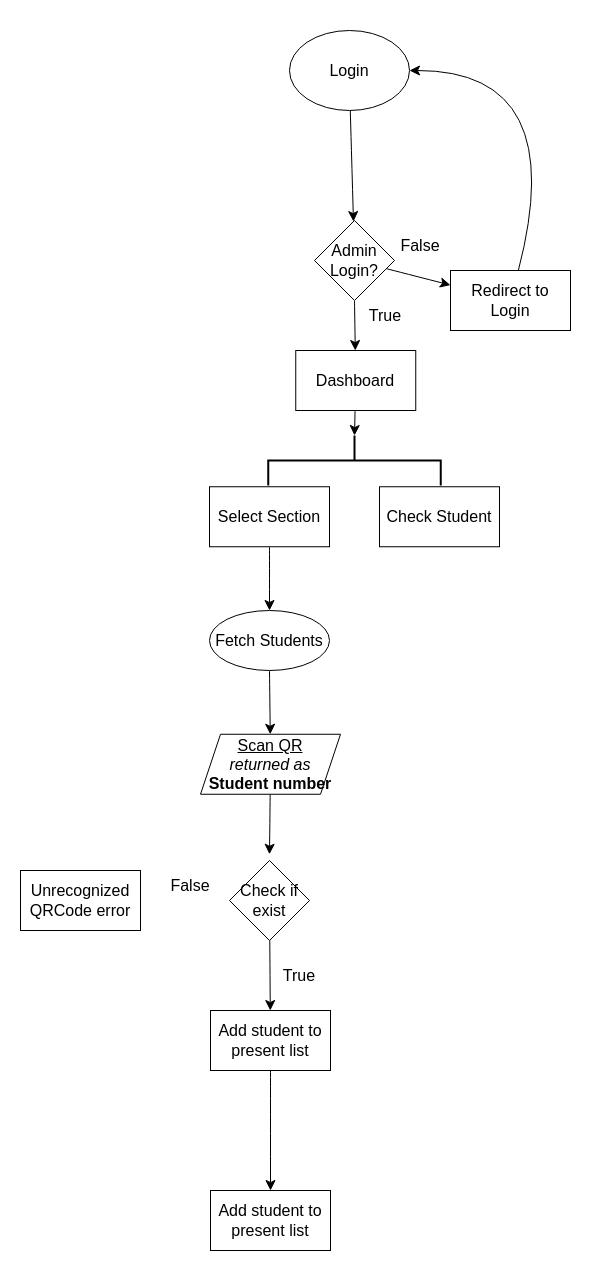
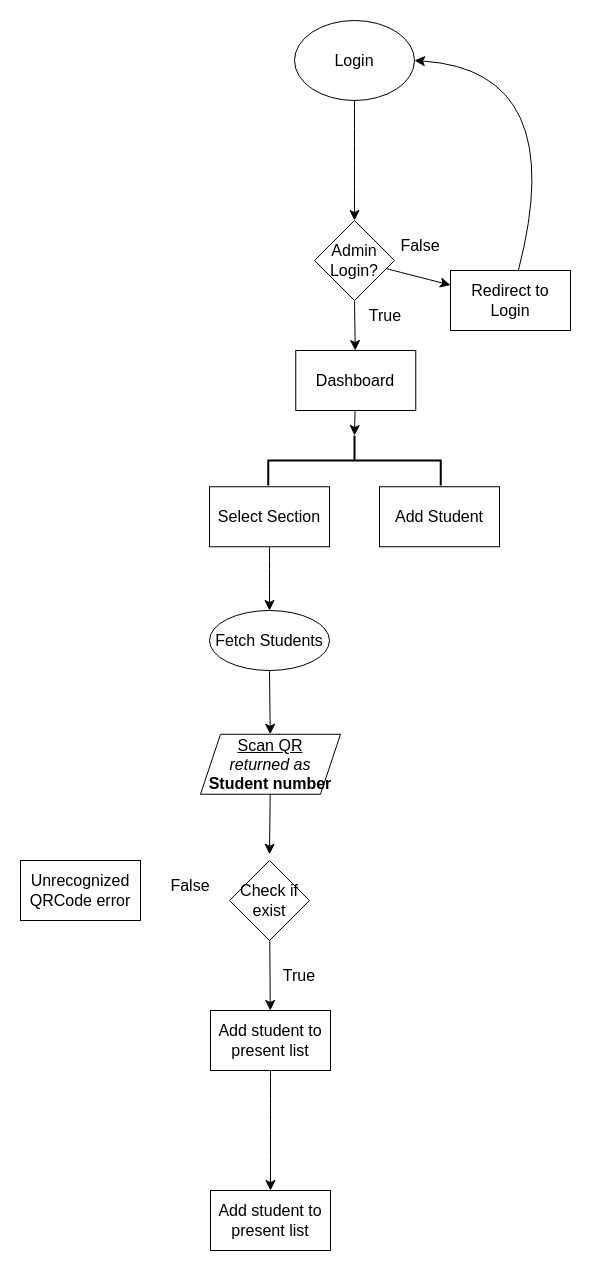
(350, 71) -> (355, 61)
(440, 517) -> (440, 517)
(81, 901) -> (81, 891)
